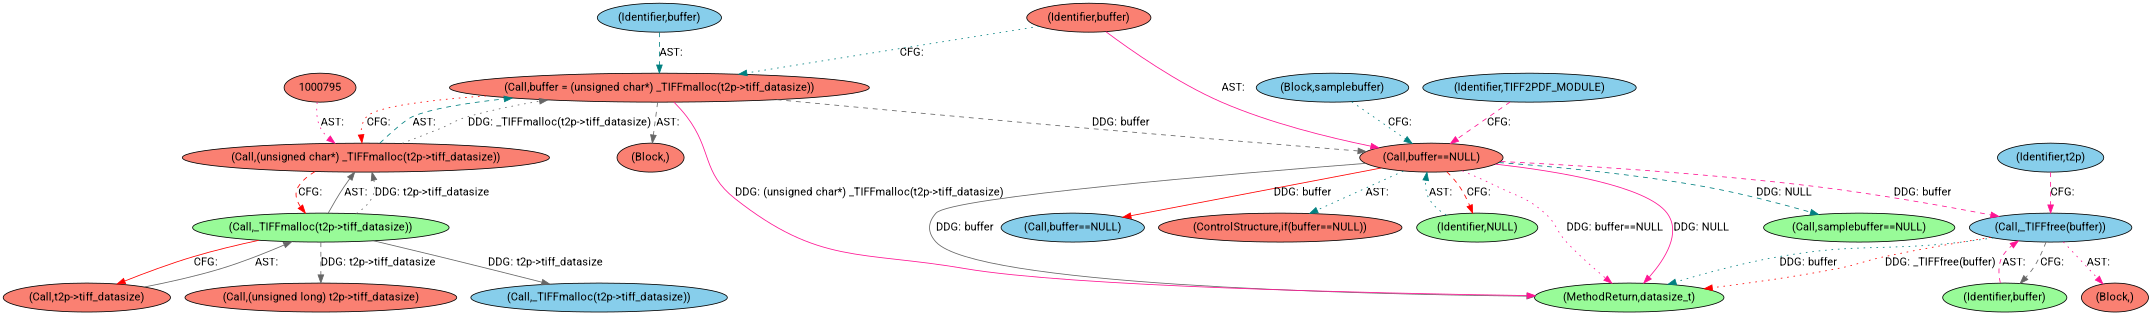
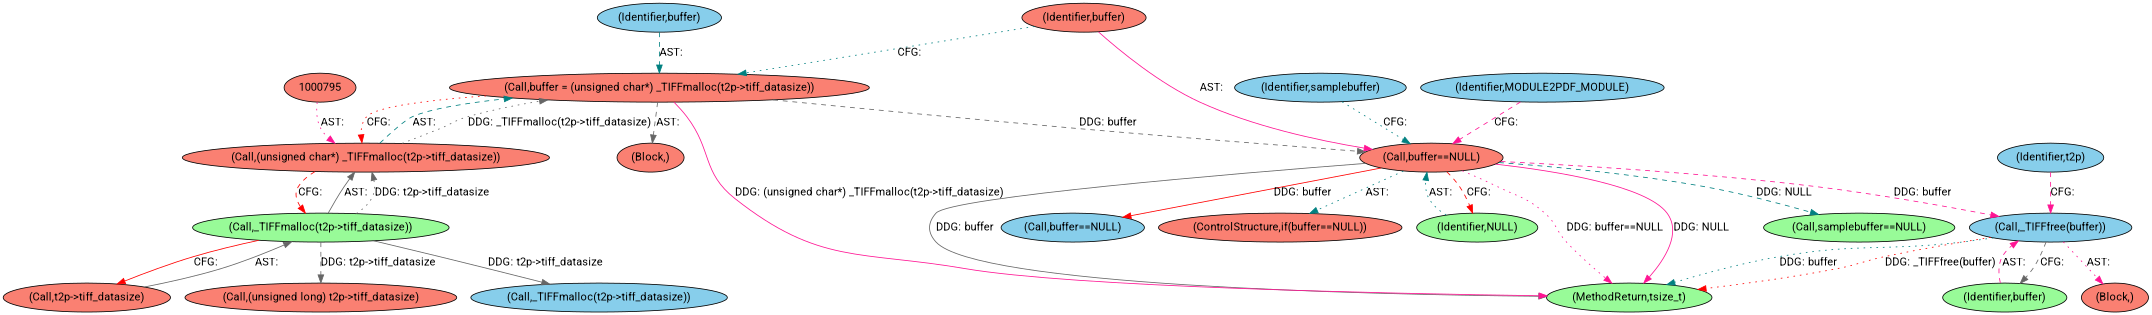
(1333, 88) -> (1320, 88)
(1530, 88) -> (1542, 88)
(1629, 298) -> (1629, 298)
